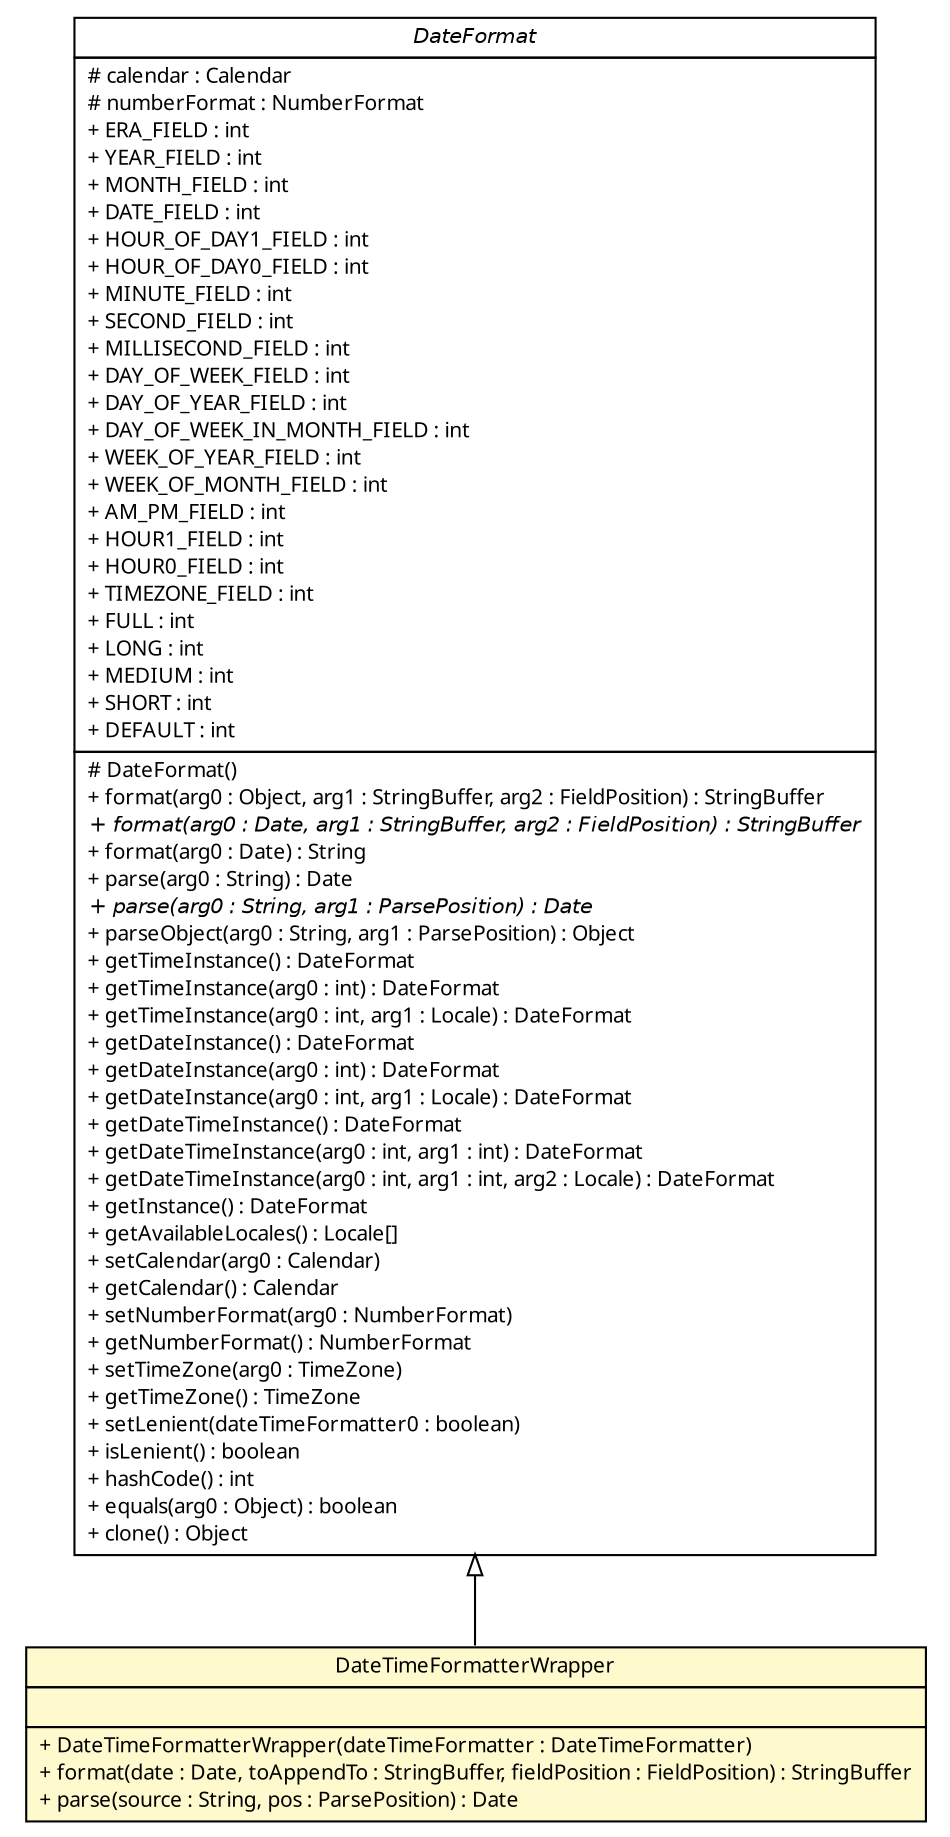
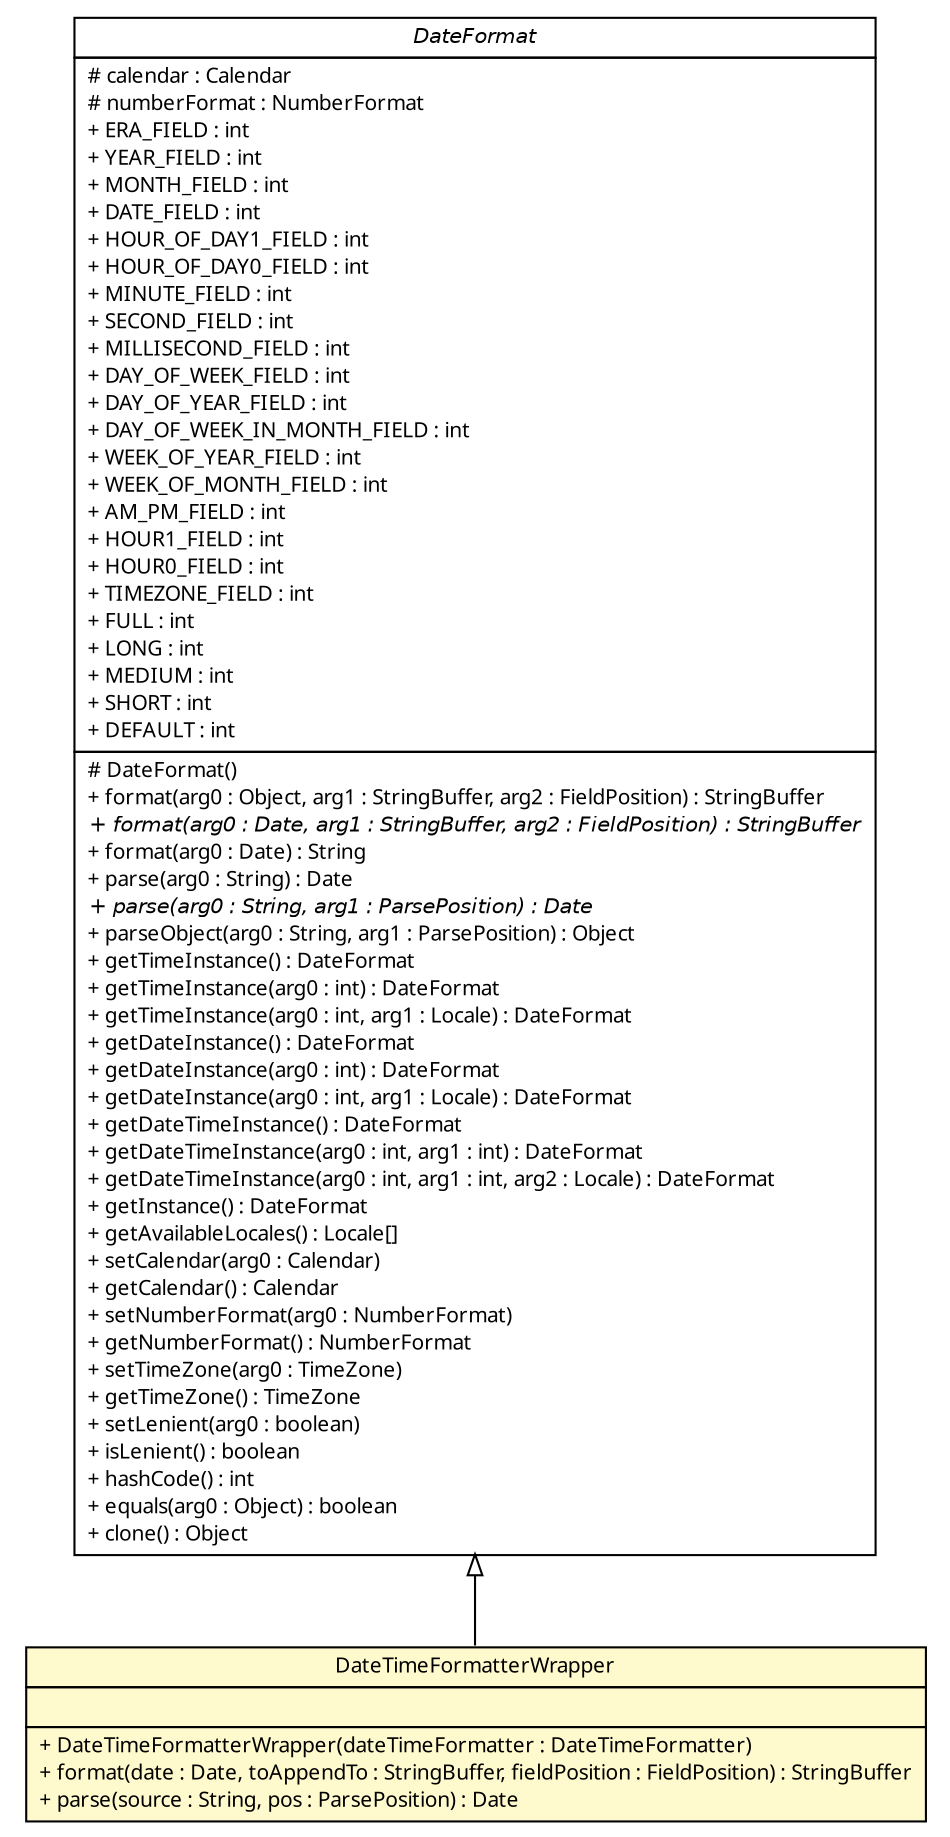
(304, 1425) -> (224, 1425)
